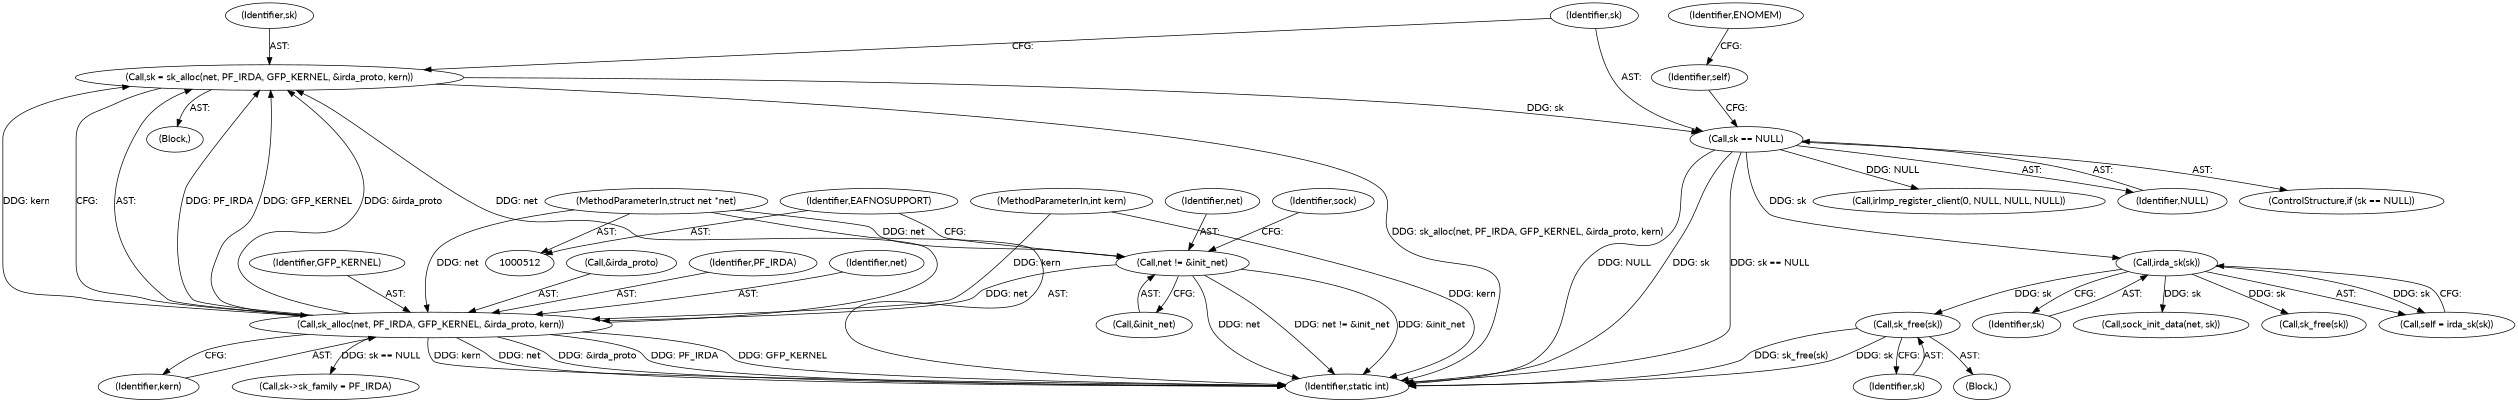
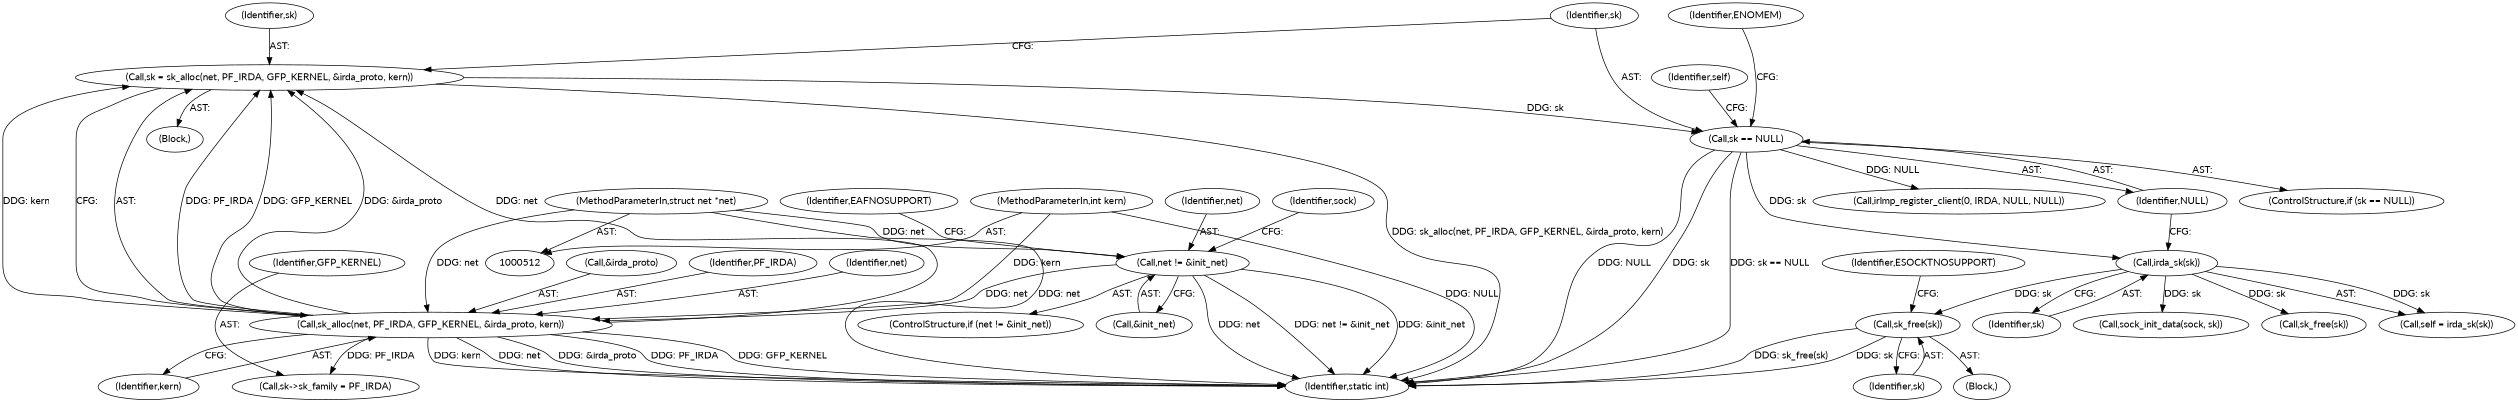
(1720, 44) -> (1755, 73)
(1959, 201) -> (1959, 201)
(680, 230) -> (790, 249)
none -> (1924, 263)
(2342, 274) -> (2170, 229)
(376, 292) -> (216, 323)
(1060, 294) -> (1060, 294)
(1472, 294) -> (1472, 294)
none -> (971, 325)
(2161, 325) -> (2161, 325)
(381, 356) -> (381, 356)
